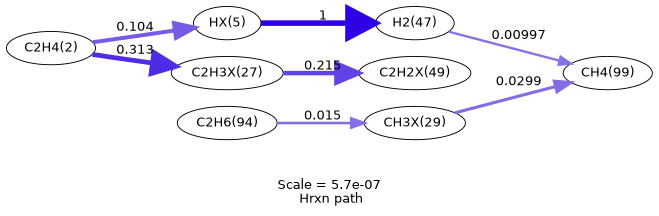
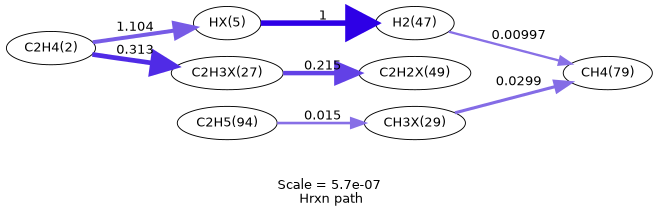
(133, 27) -> (133, 27)
(608, 73) -> (608, 73)
(227, 123) -> (227, 123)
